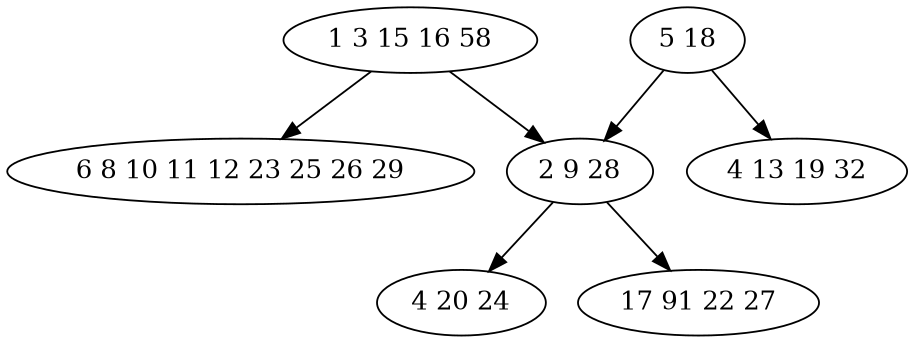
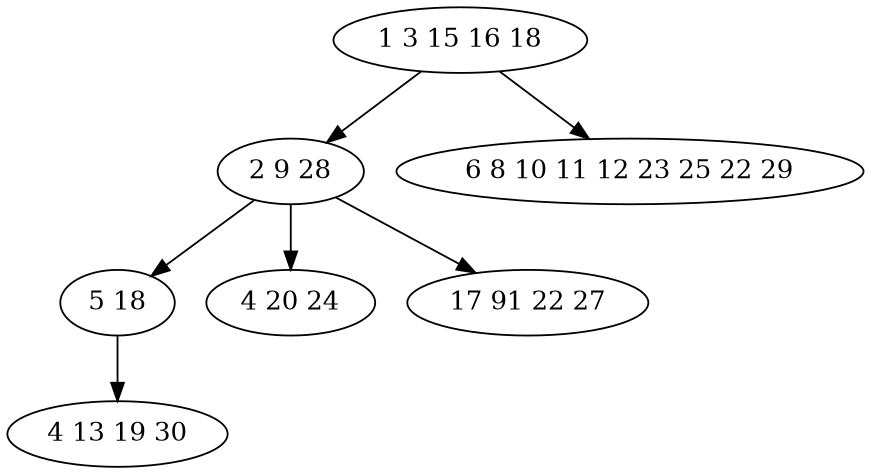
(410, 40) -> (460, 40)
(640, 98) -> (210, 233)
(241, 171) -> (630, 171)
(797, 171) -> (118, 434)
